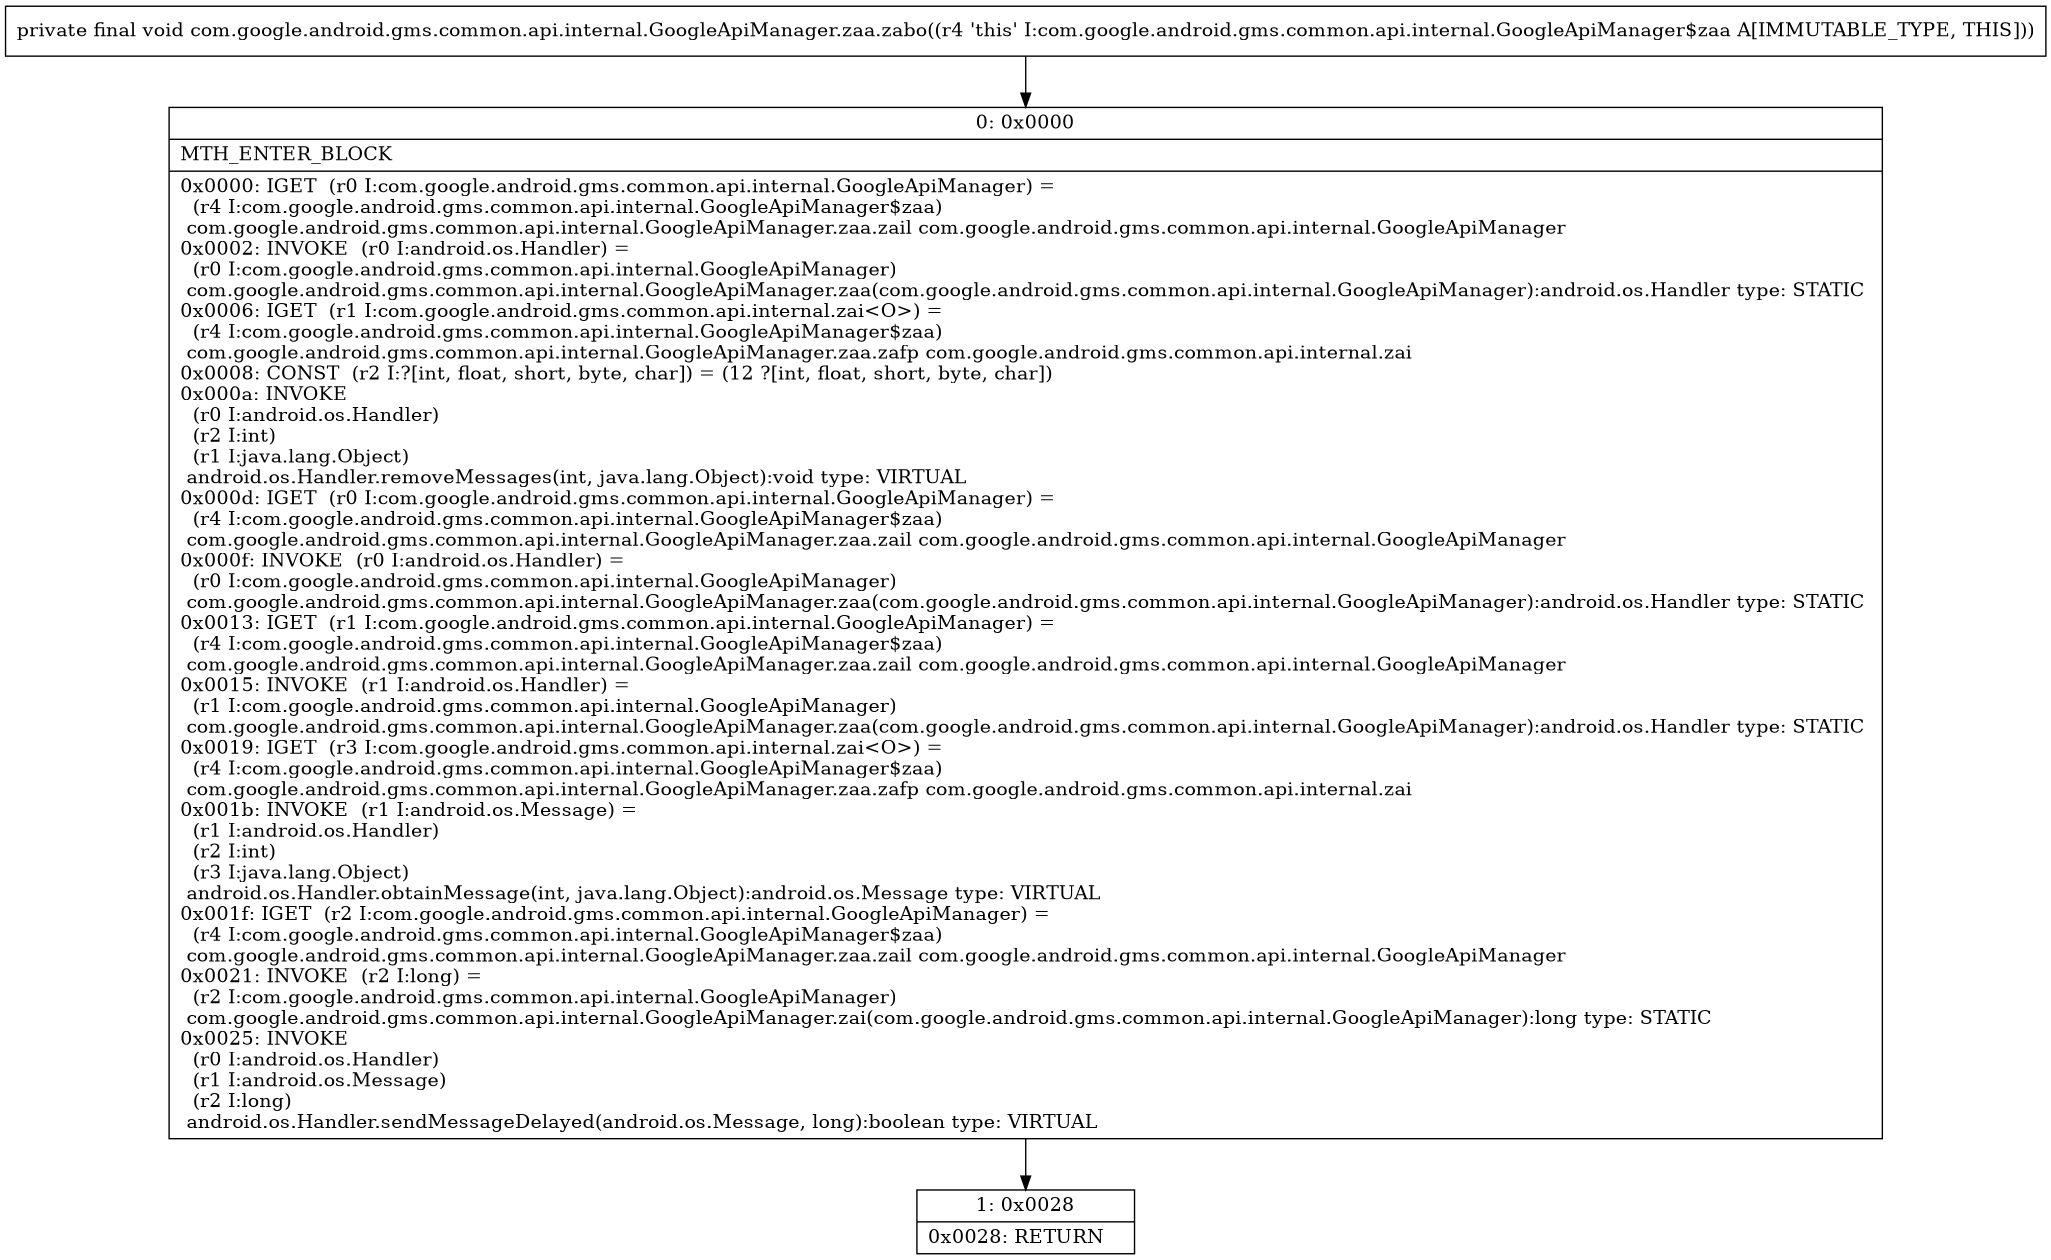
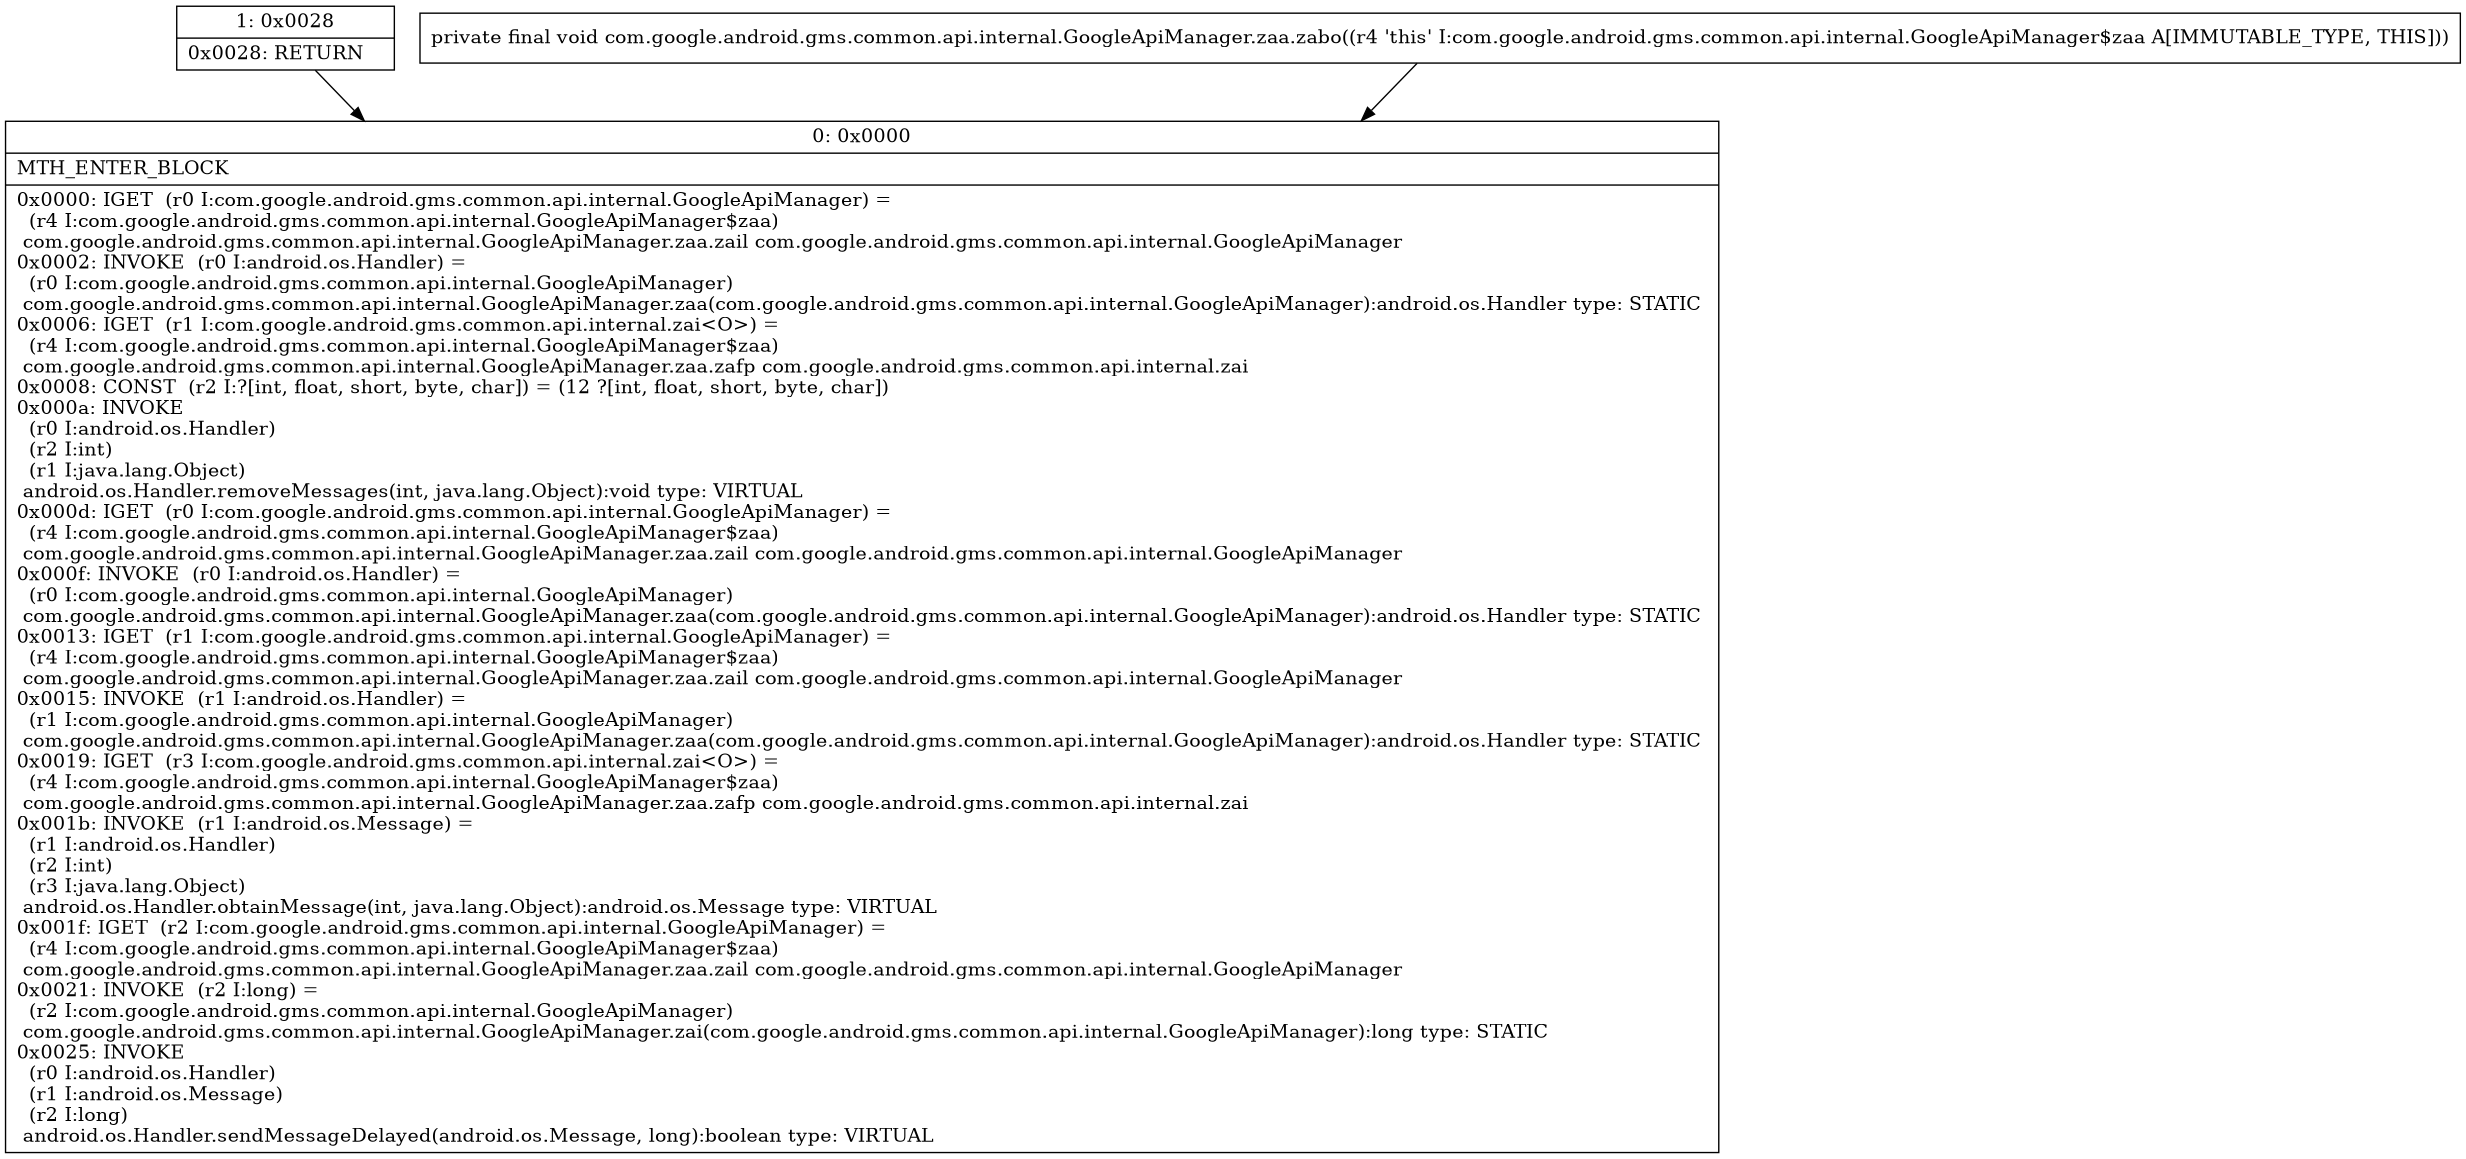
(1026, 1157) -> (335, 91)
